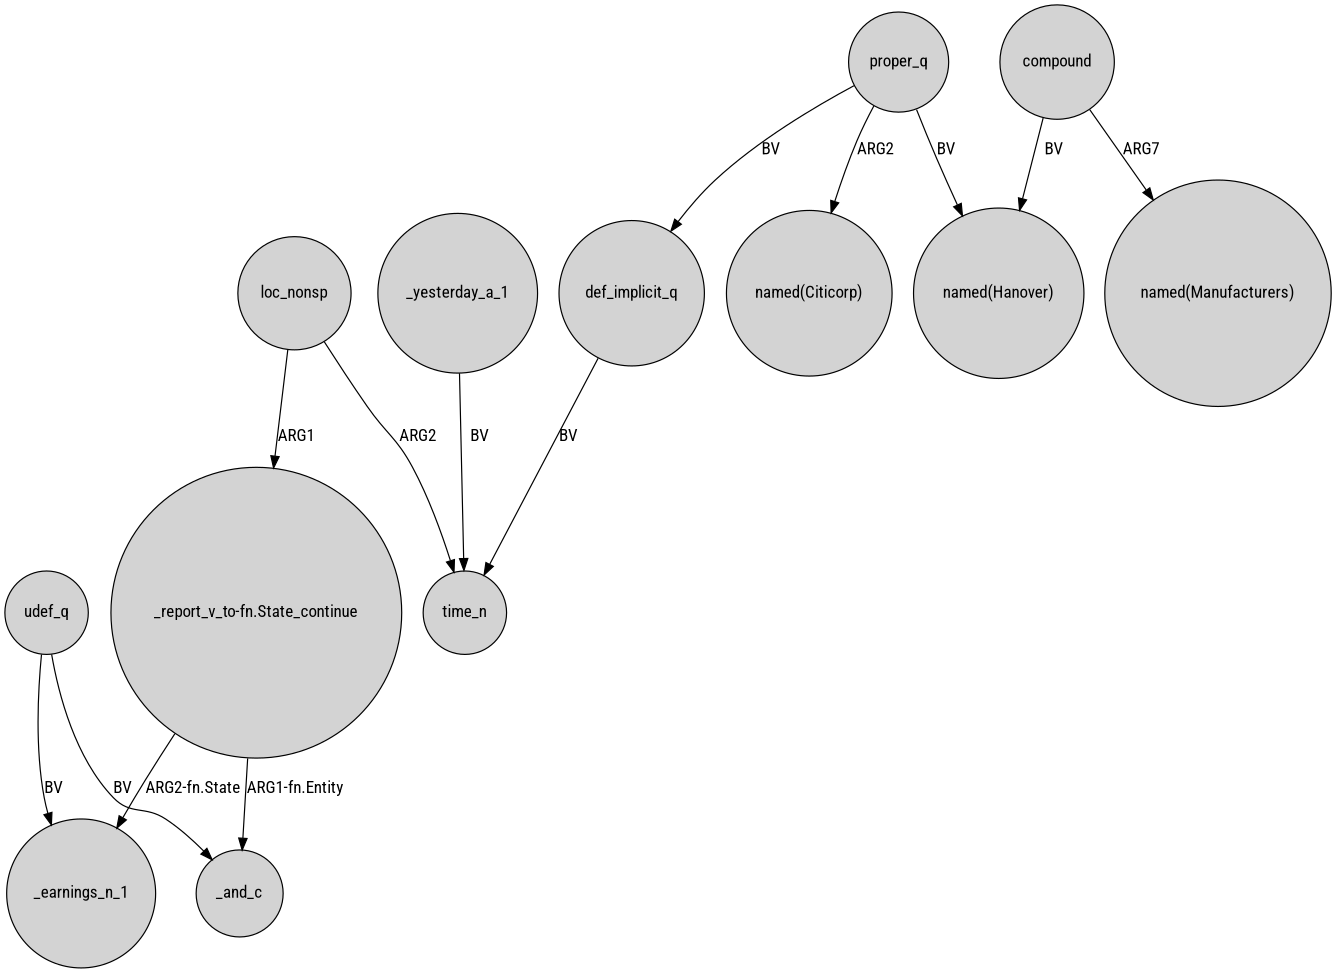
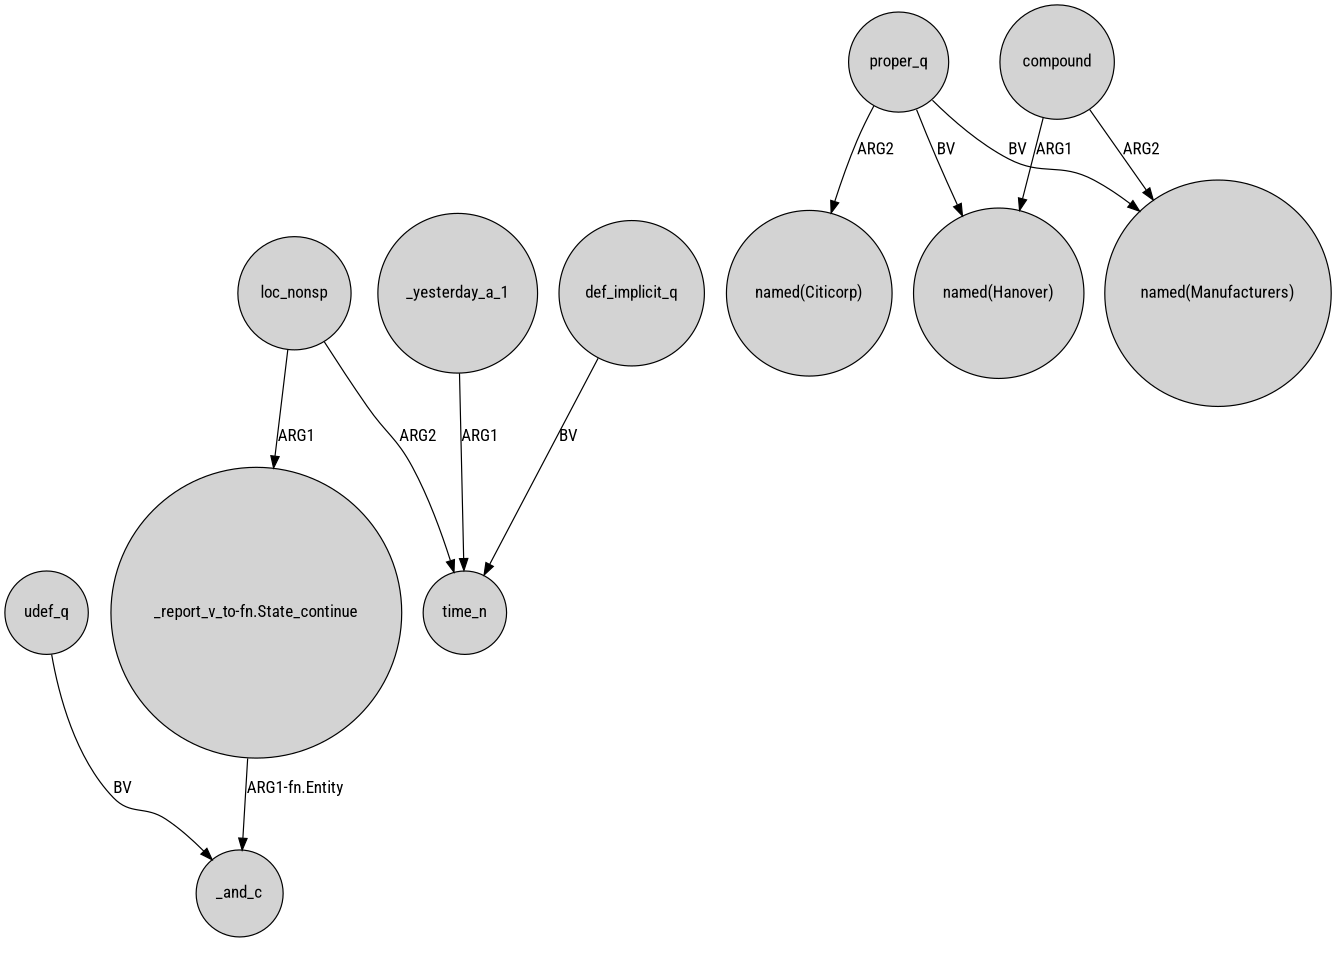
(759, 145) -> (1020, 164)
(1054, 150) -> (1054, 150)
(1141, 150) -> (1141, 150)
(480, 437) -> (480, 437)
(81, 893) -> none
